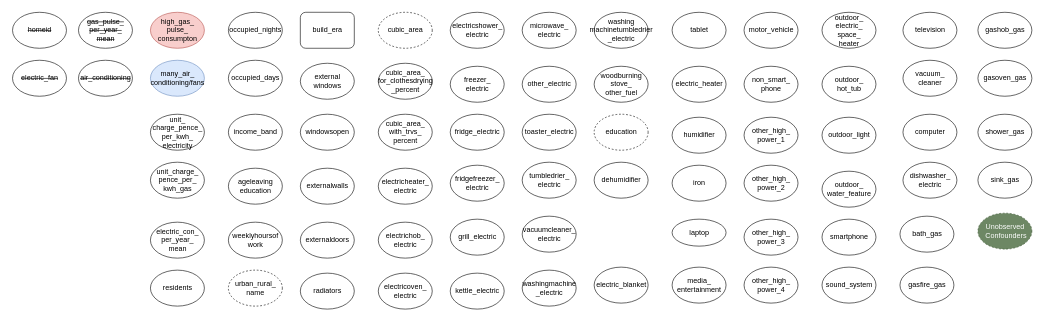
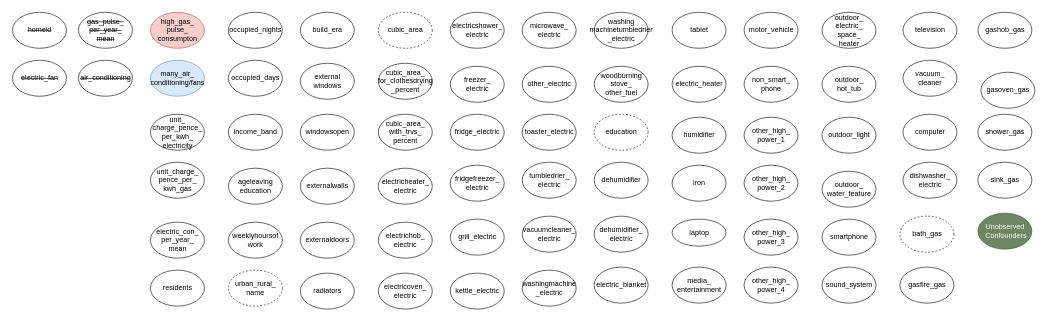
(327, 30) -> (327, 30)
(1005, 78) -> (1008, 90)
(1005, 231) -> (1005, 231)
none -> (621, 234)
(927, 234) -> (927, 234)
